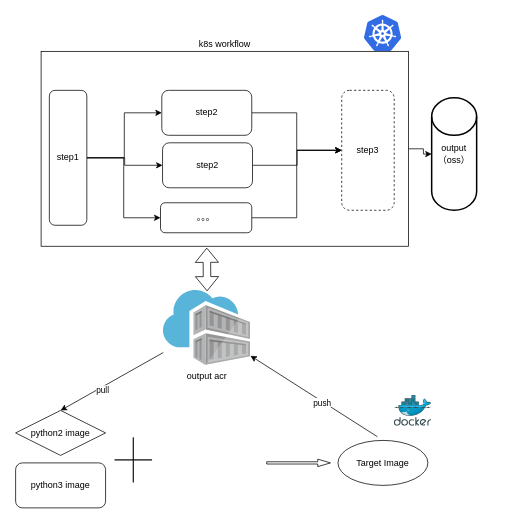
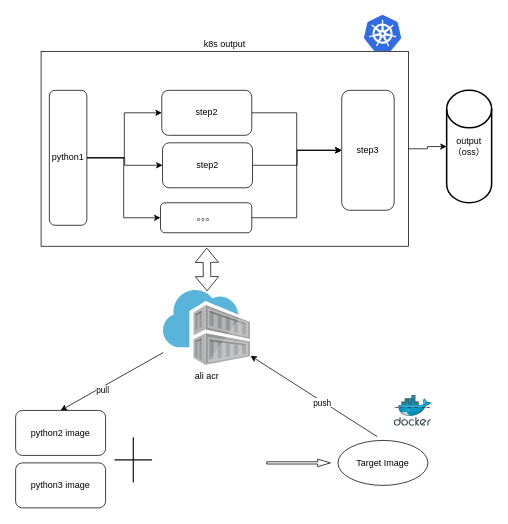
(225, 44) -> (225, 44)
(368, 150) -> (368, 150)
(454, 154) -> (469, 147)
(68, 158) -> (68, 158)
(207, 376) -> (207, 376)
(60, 433) -> (60, 433)
